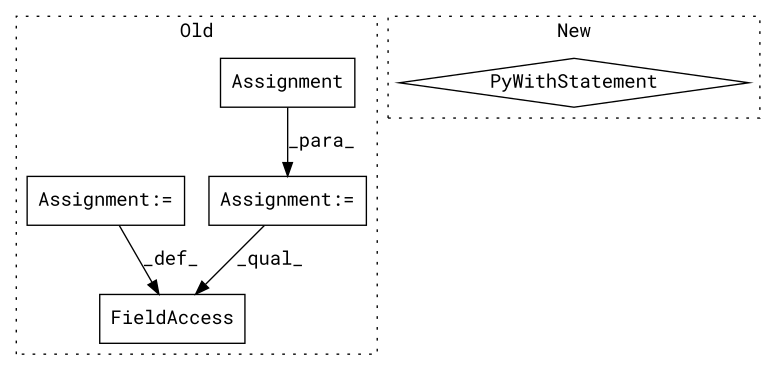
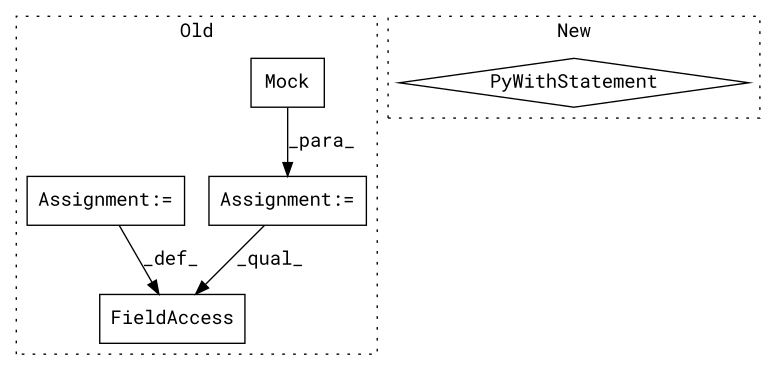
(288, 83) -> (288, 83)
